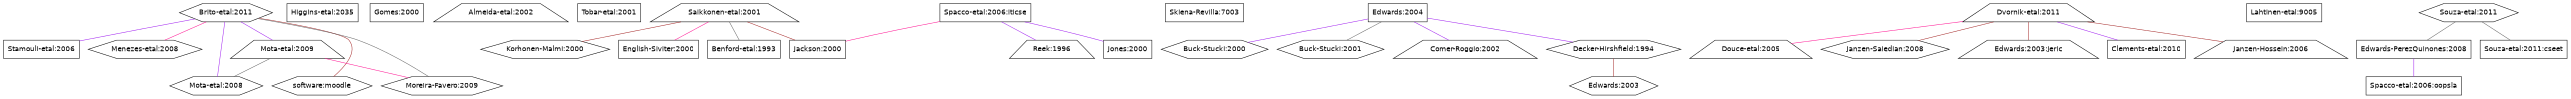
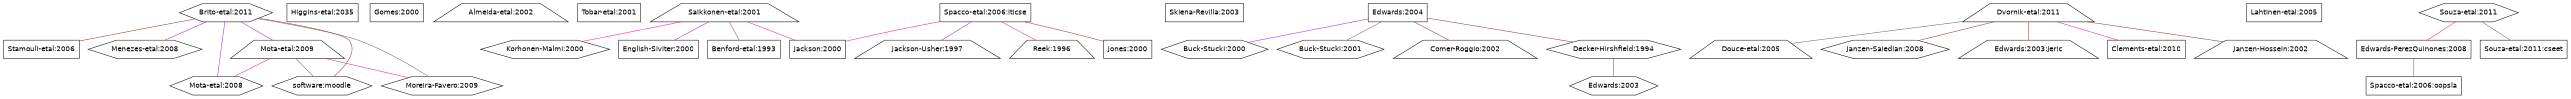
(1204, 13) -> (1204, 13)
(2284, 13) -> (2284, 13)
(137, 30) -> (137, 30)
(1500, 30) -> (1500, 30)
(186, 31) -> (186, 31)
(692, 31) -> (692, 31)
(734, 31) -> (734, 31)
(771, 31) -> (771, 31)
(1019, 31) -> (1019, 31)
(1064, 31) -> (1064, 31)
(1431, 31) -> (1431, 31)
(2087, 31) -> (2087, 31)
(2441, 31) -> (2441, 31)
(632, 32) -> (632, 32)
(1877, 32) -> (1877, 32)
none -> (927, 49)
(2271, 49) -> (2271, 49)
(252, 68) -> (252, 68)
none -> (305, 68)
